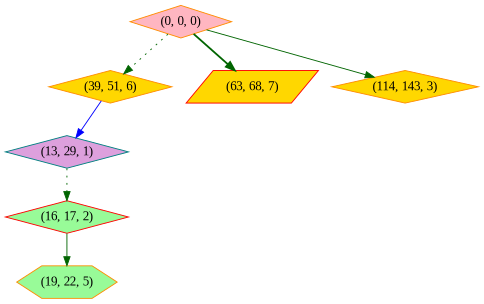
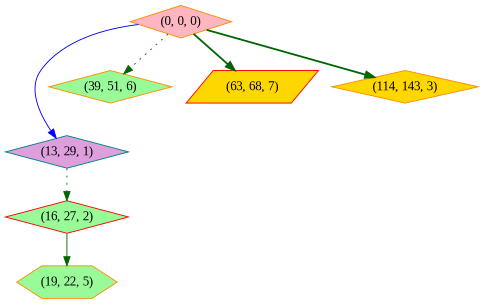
(286, 52) -> (286, 52)
(110, 87) -> (110, 87)
(91, 116) -> (57, 54)
(67, 217) -> (67, 217)
